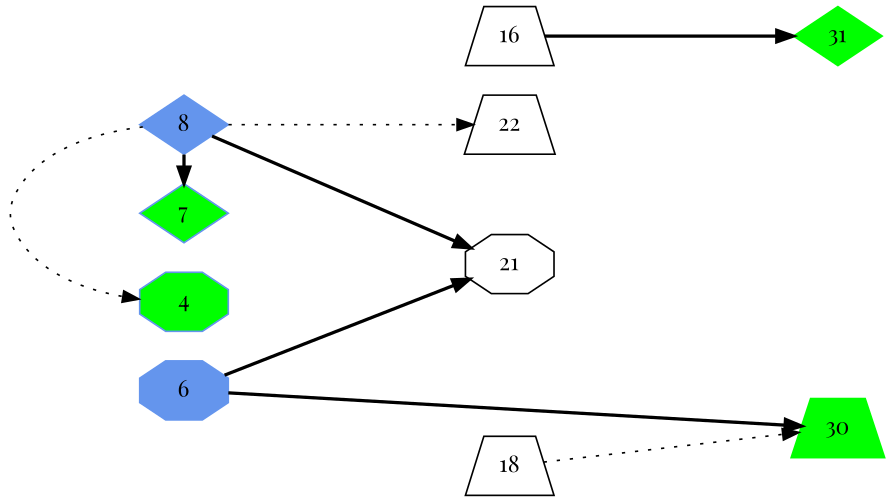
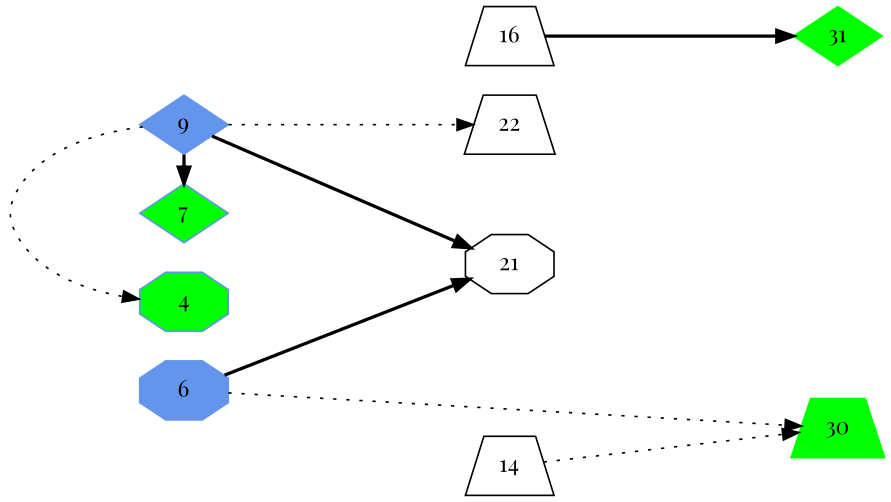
(184, 125) -> (184, 125)
(506, 409) -> (506, 409)
(510, 466) -> (510, 466)
